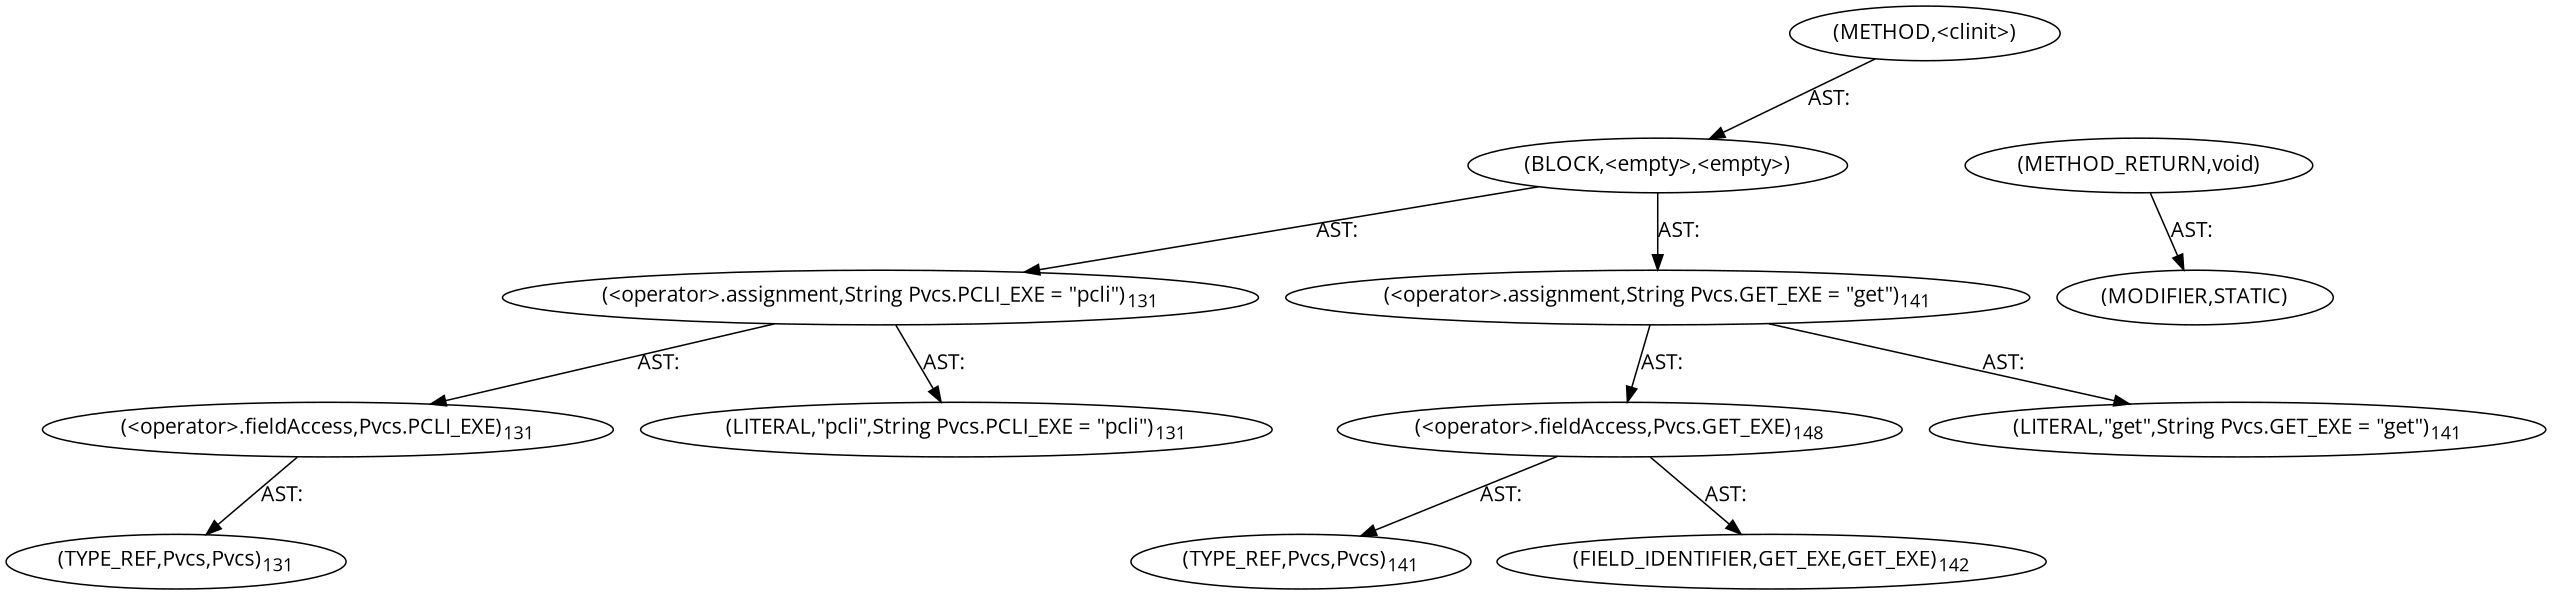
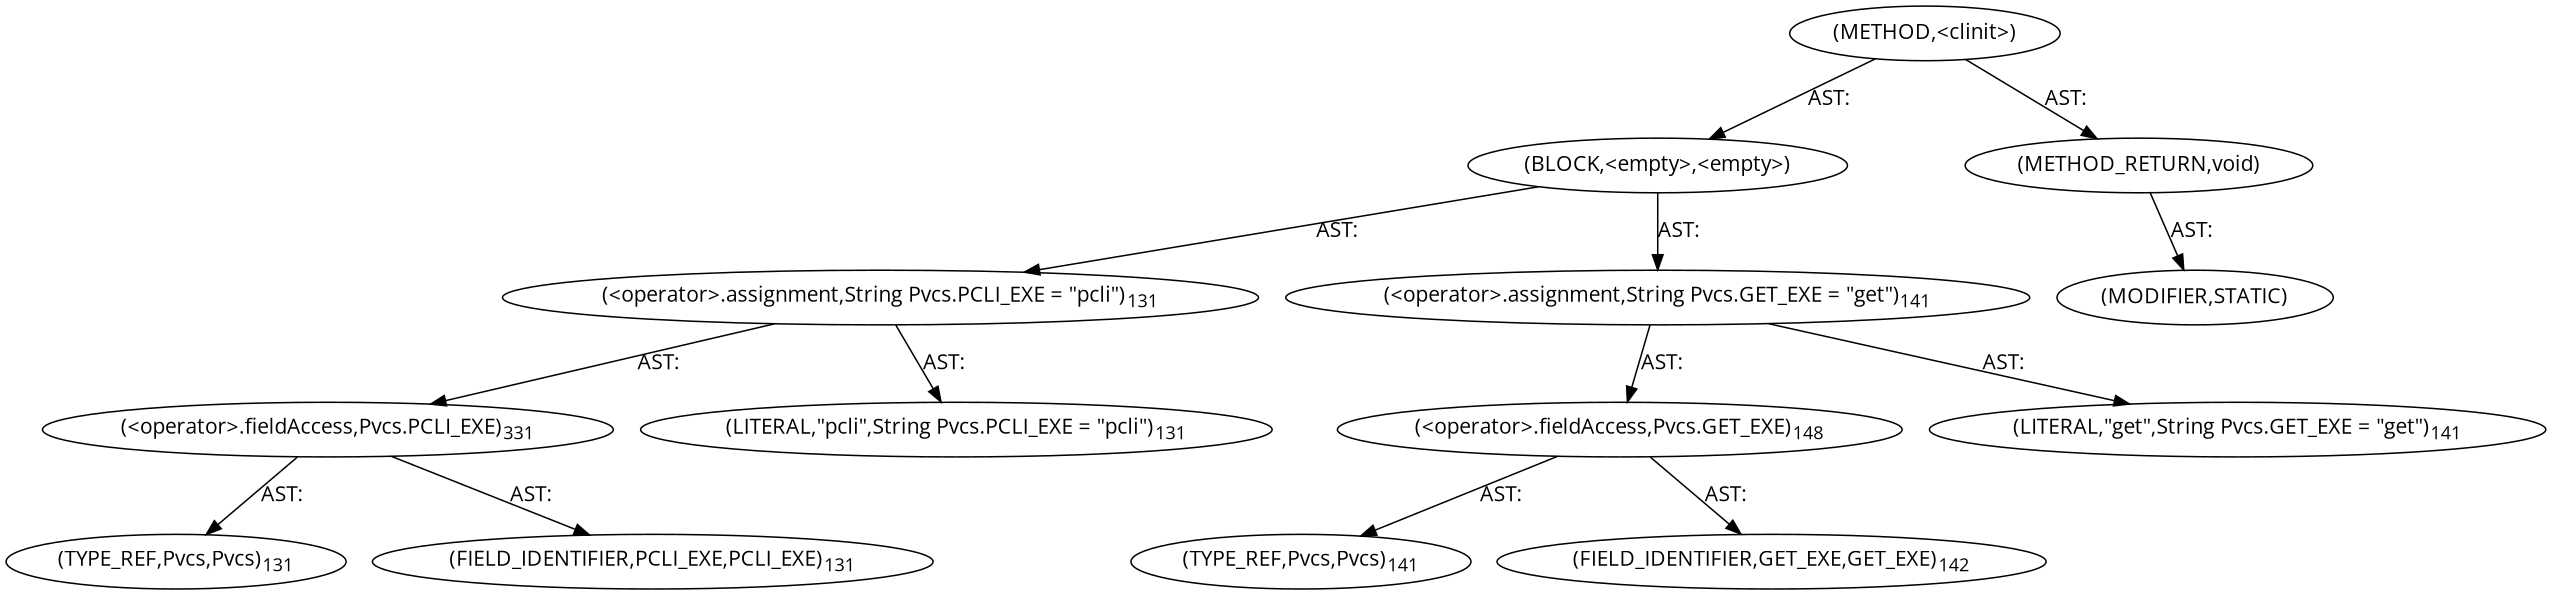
none -> (2025, 95)
(519, 427) -> (519, 427)
none -> (653, 562)
